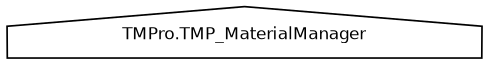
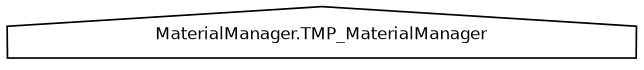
(245, 35) -> (322, 35)
